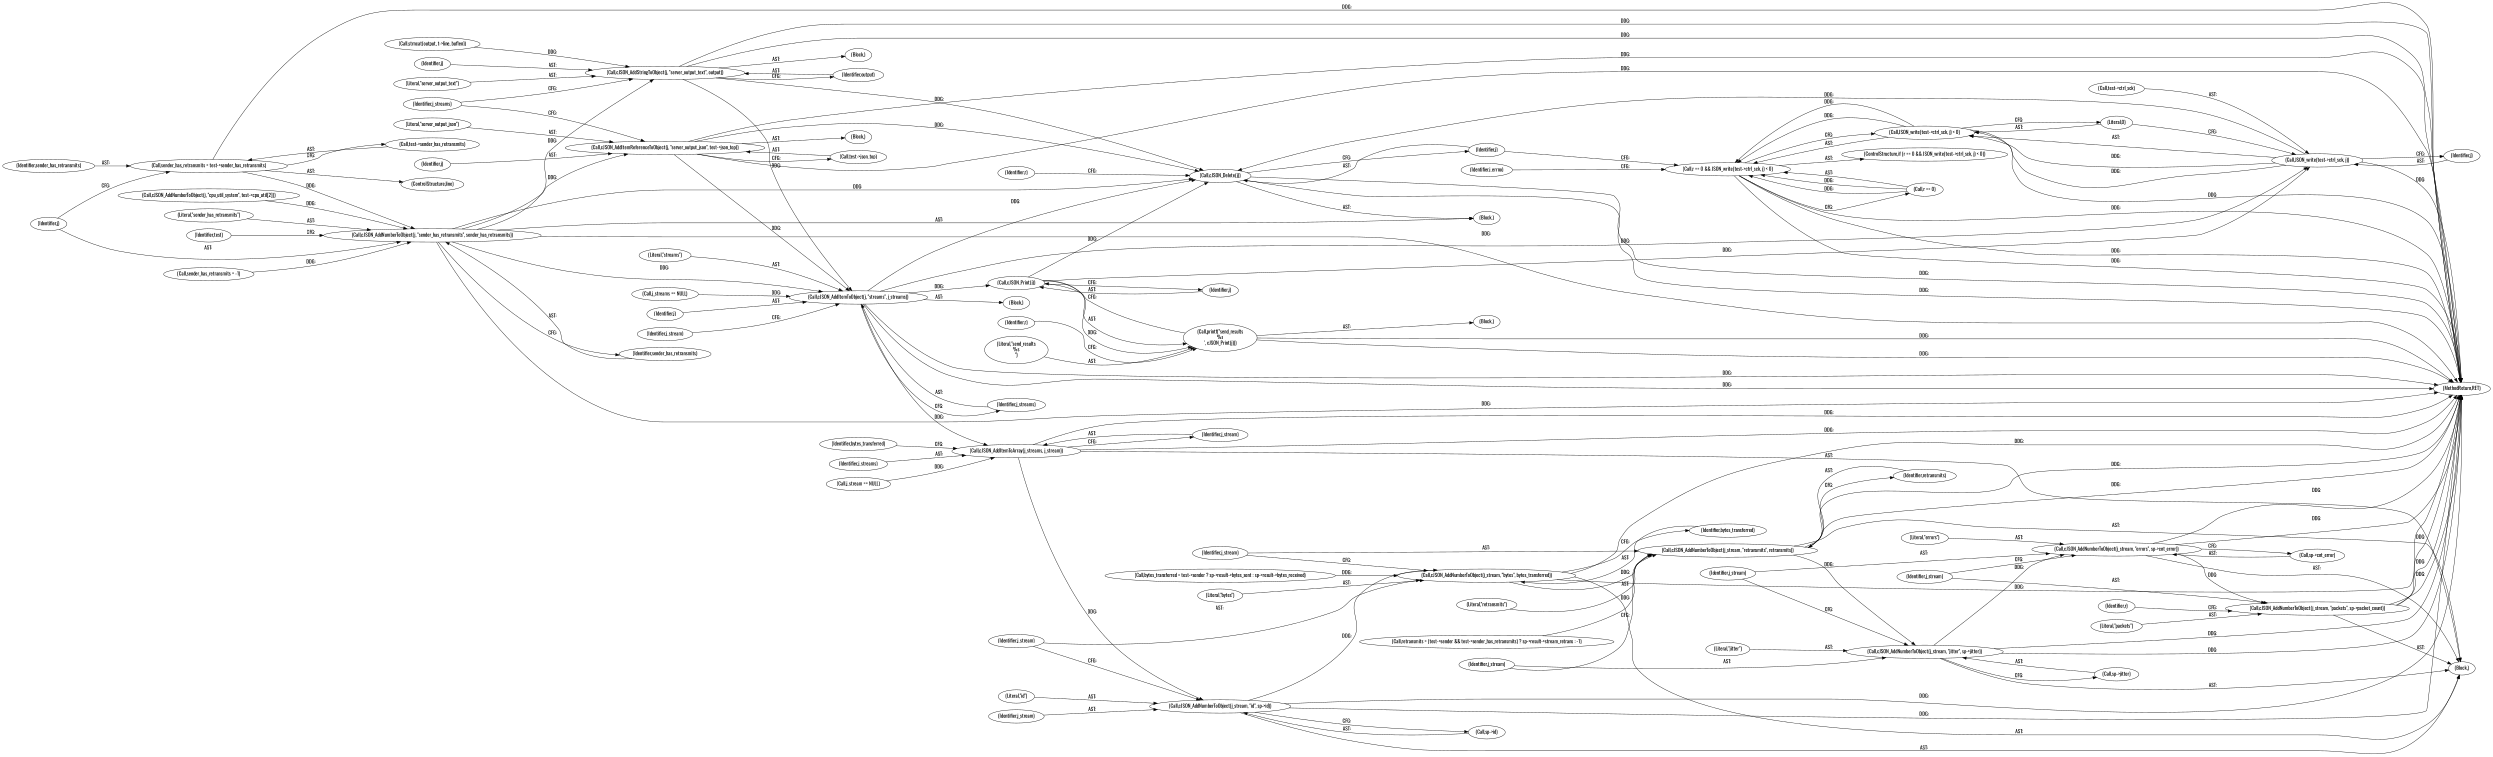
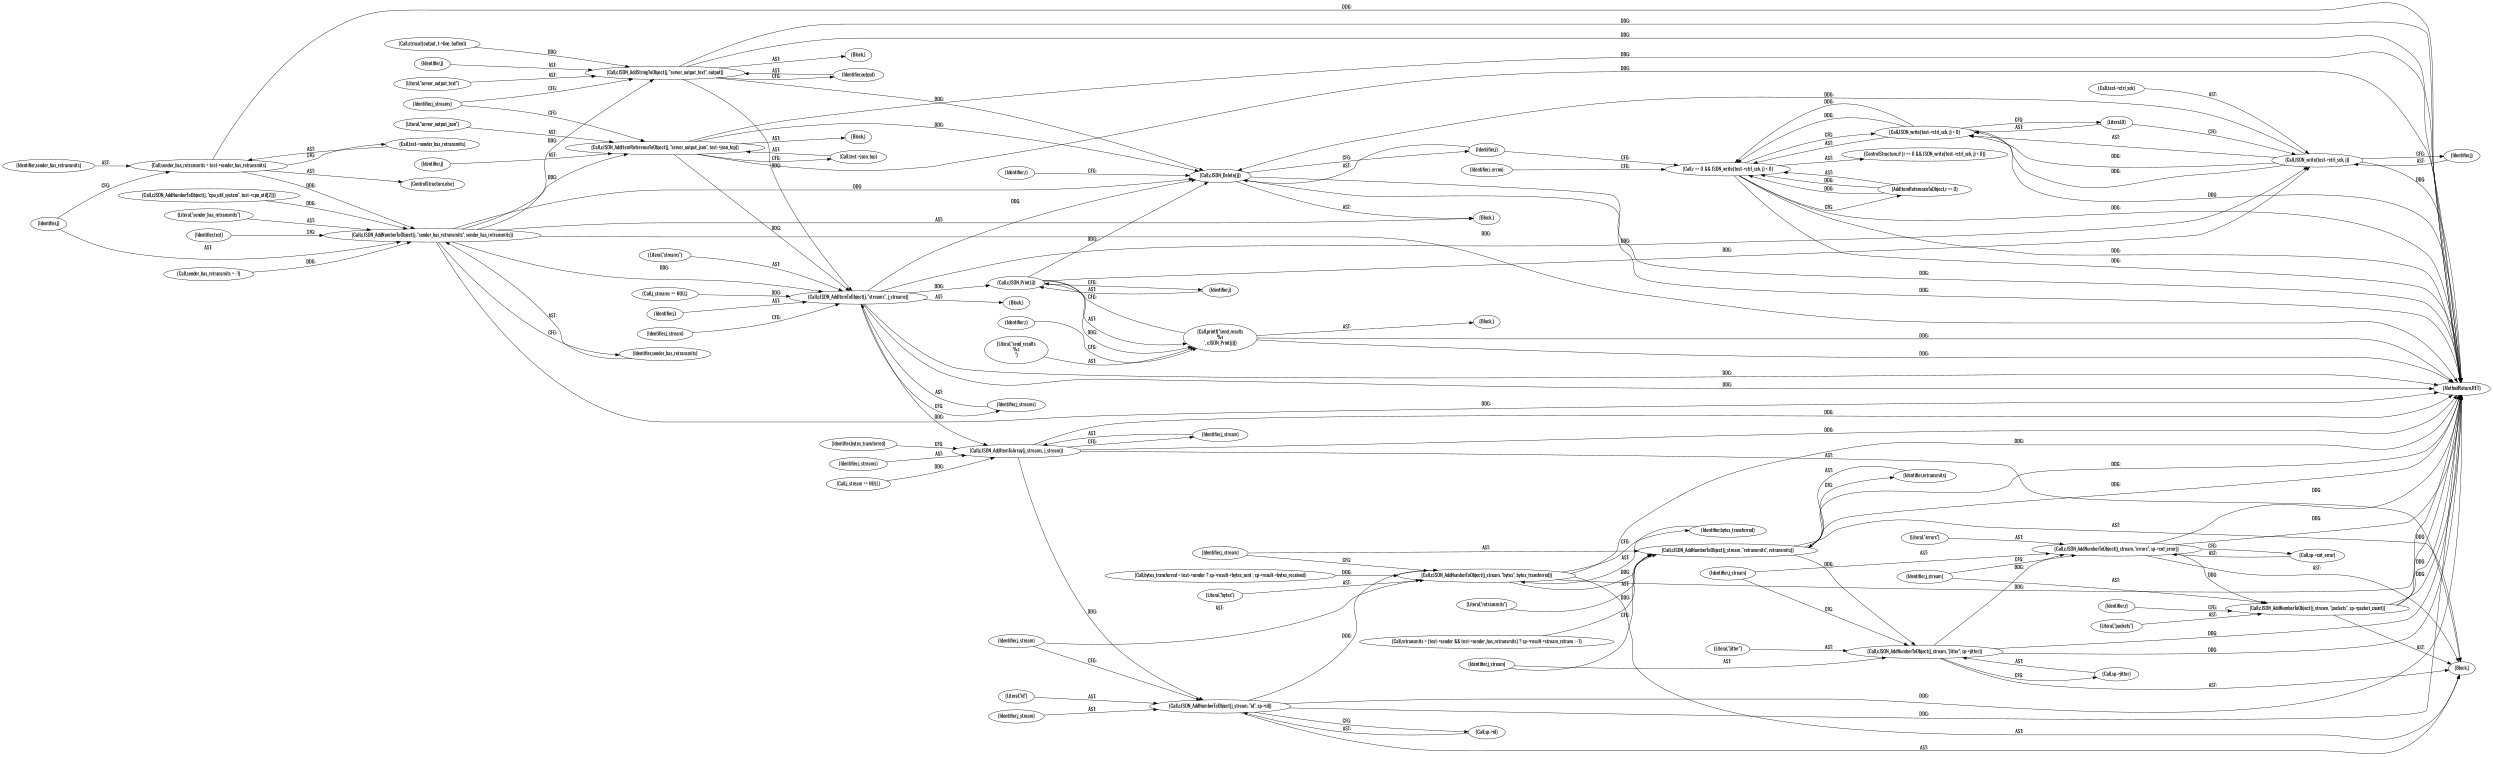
(432, 184) -> (432, 184)
(1925, 190) -> (1925, 190)
